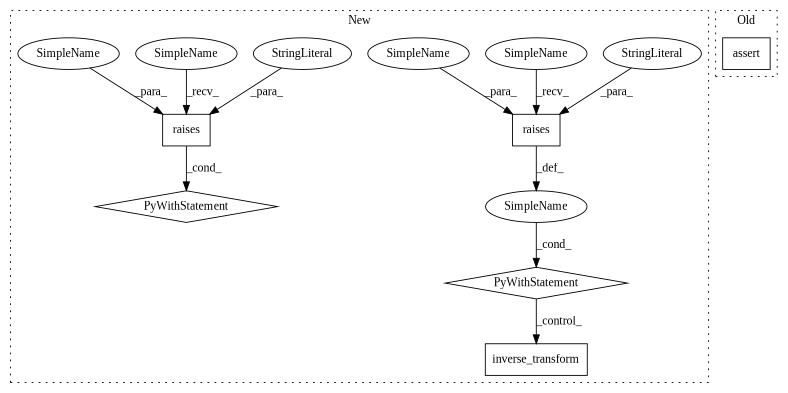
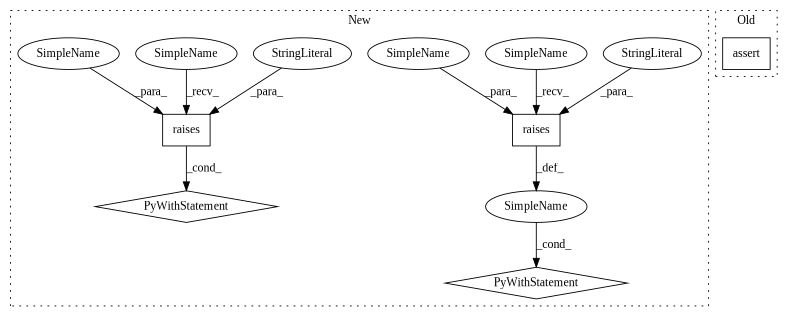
(536, 360) -> none
